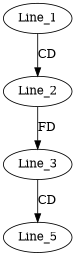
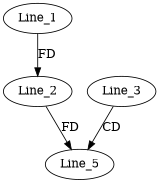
(47, 55) -> (47, 55)
(38, 124) -> (56, 124)
